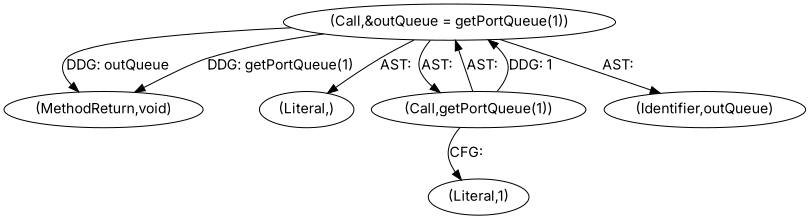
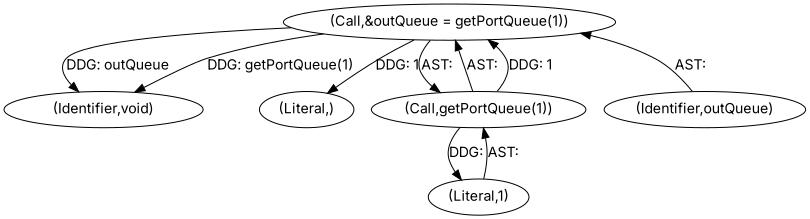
(575, 64) -> (647, 54)
(398, 66) -> (398, 66)
(104, 110) -> (104, 110)
(468, 153) -> (468, 153)
none -> (487, 159)
